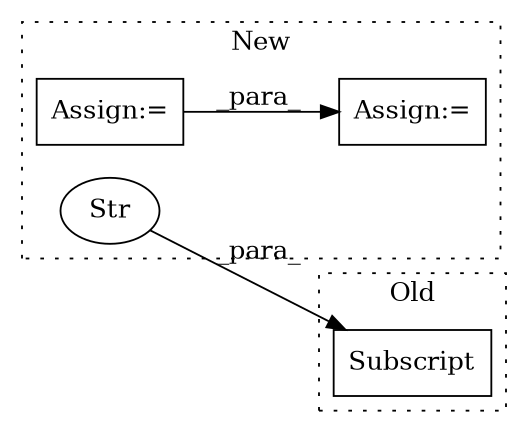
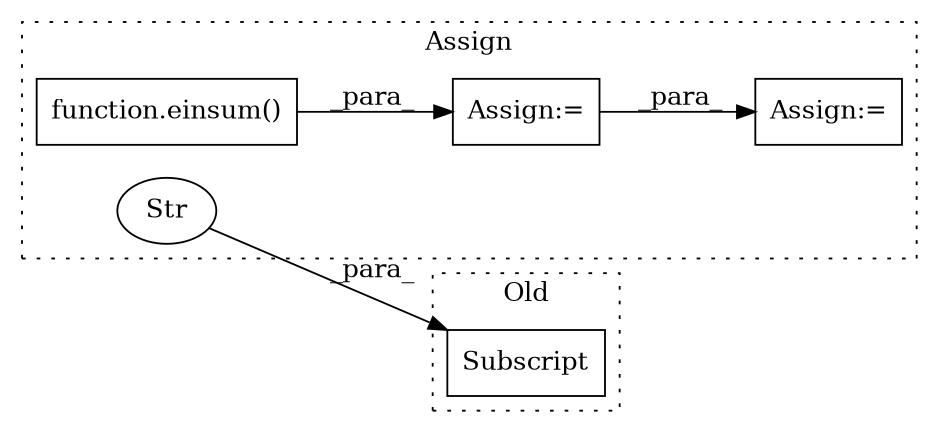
(261, 43) -> (469, 43)
none -> (167, 112)
